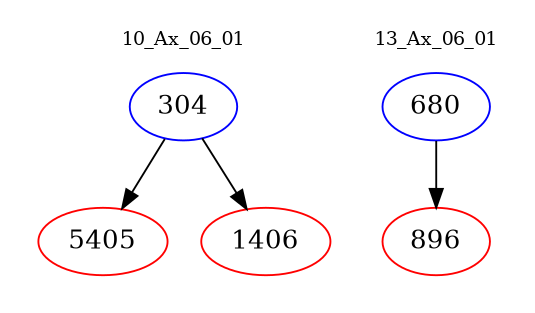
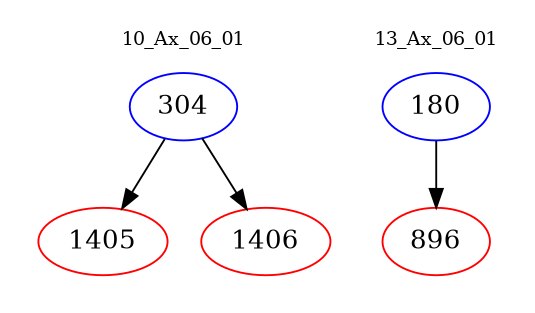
(436, 107) -> (436, 107)
(103, 242) -> (103, 242)
